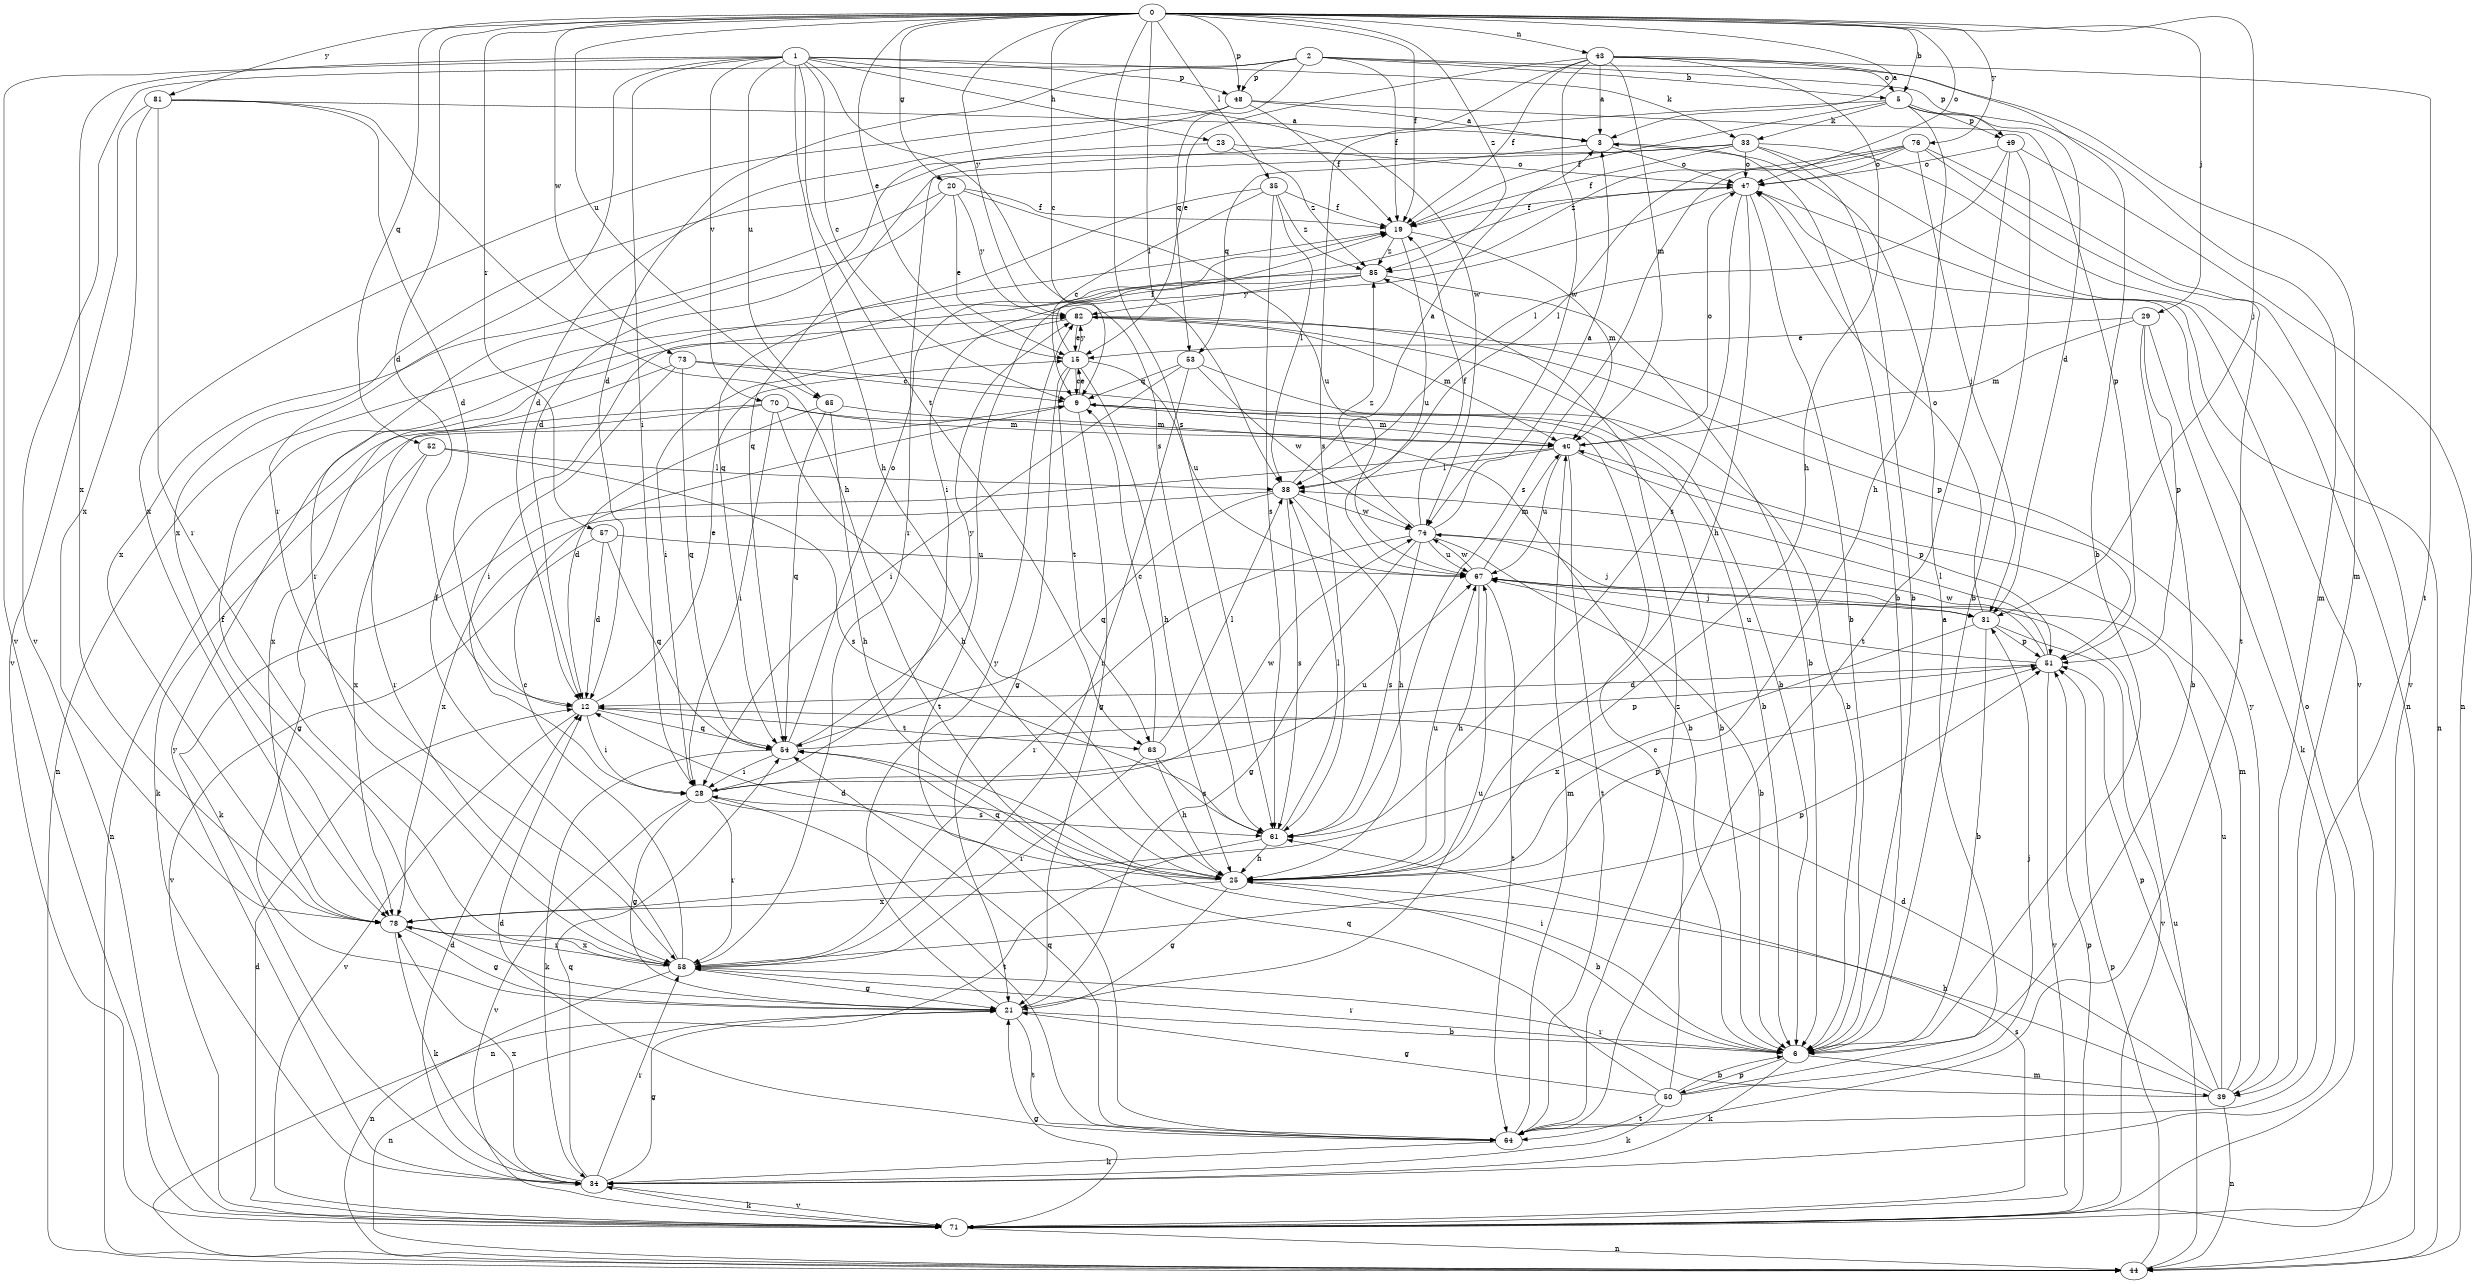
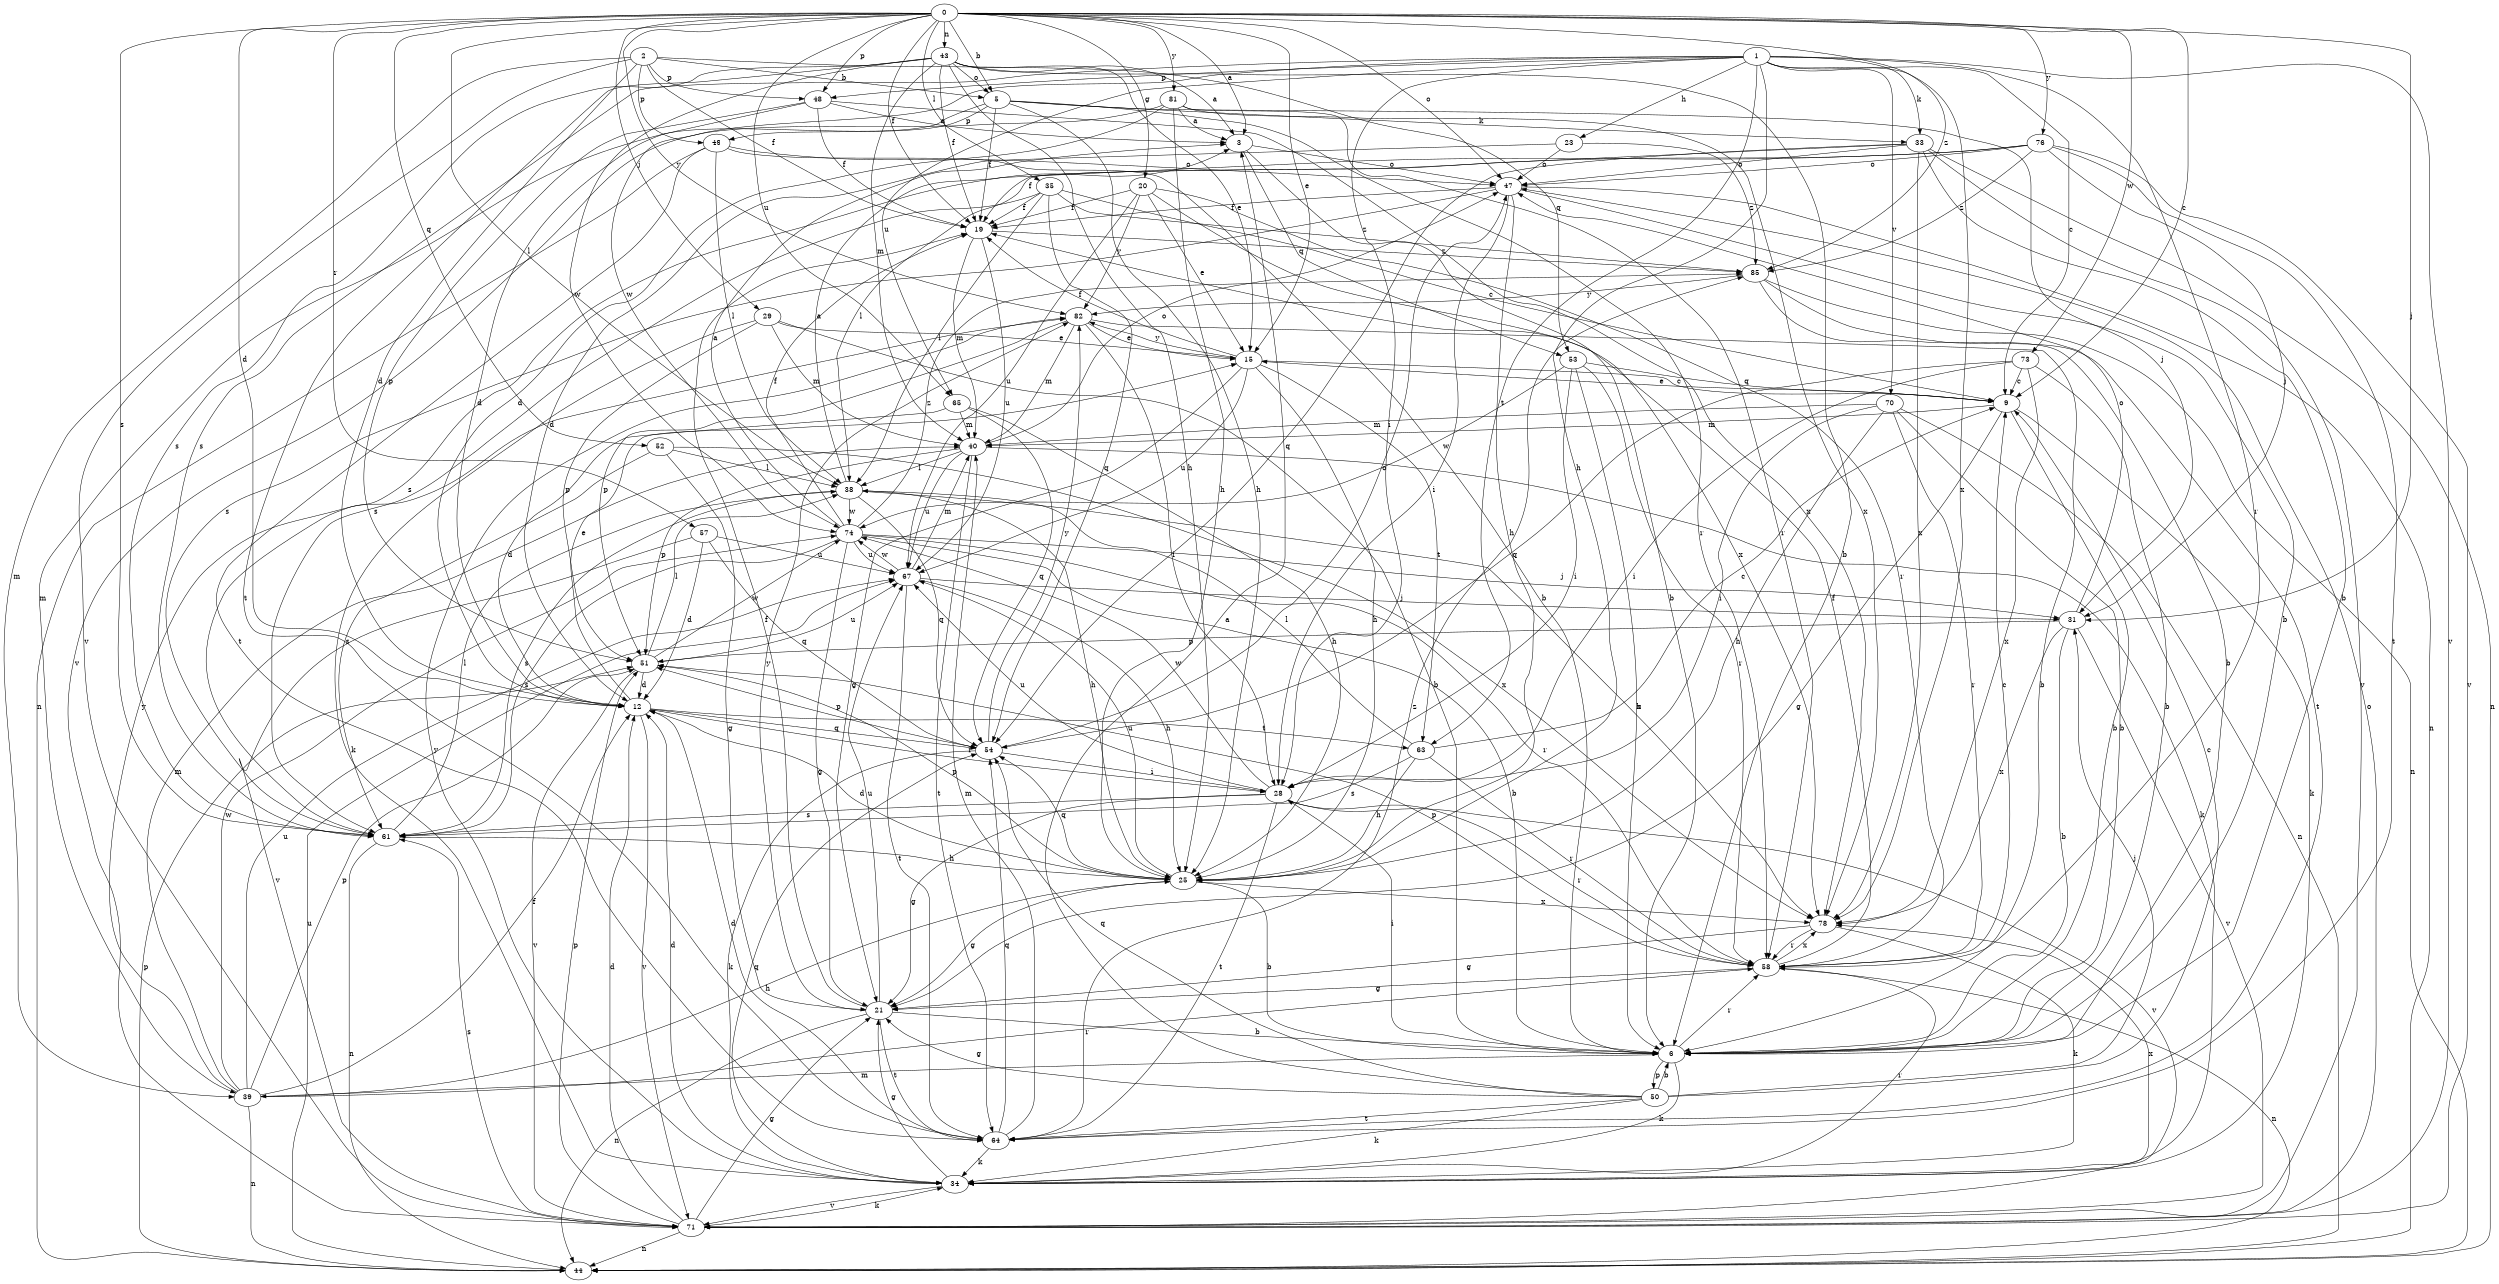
(2066, 360) -> (2163, 360)
none -> (384, 697)
(1904, 902) -> (534, 902)
